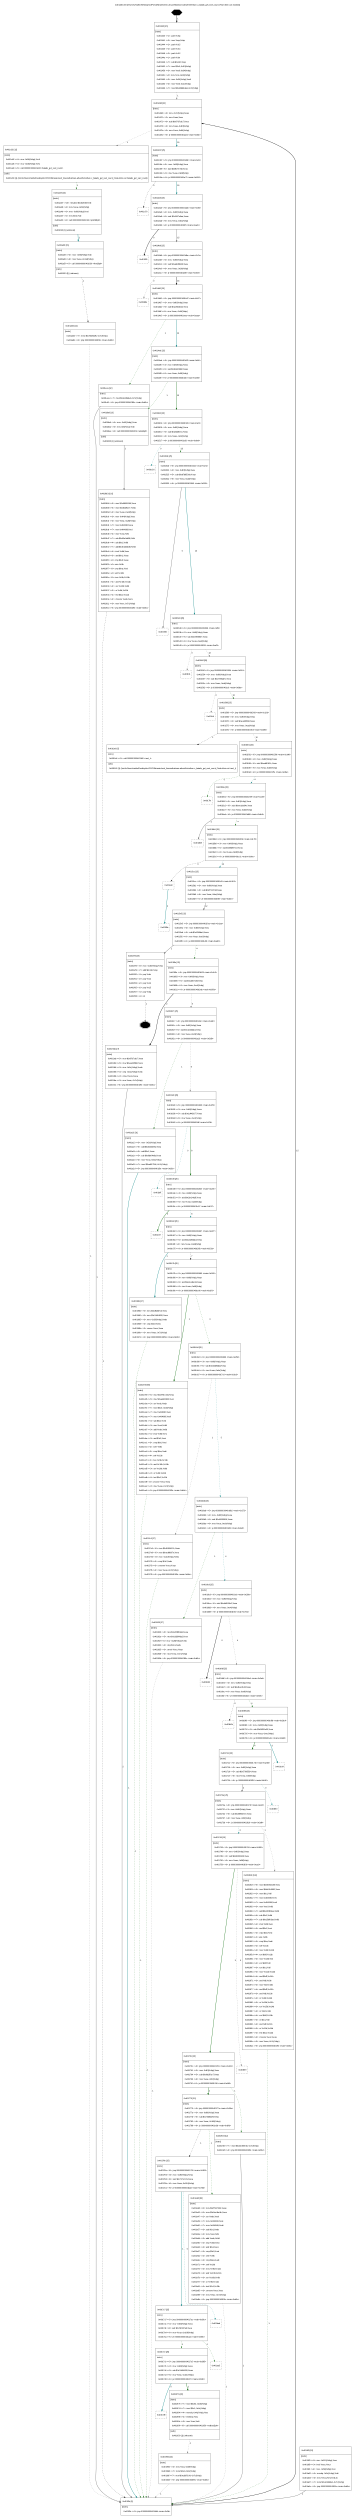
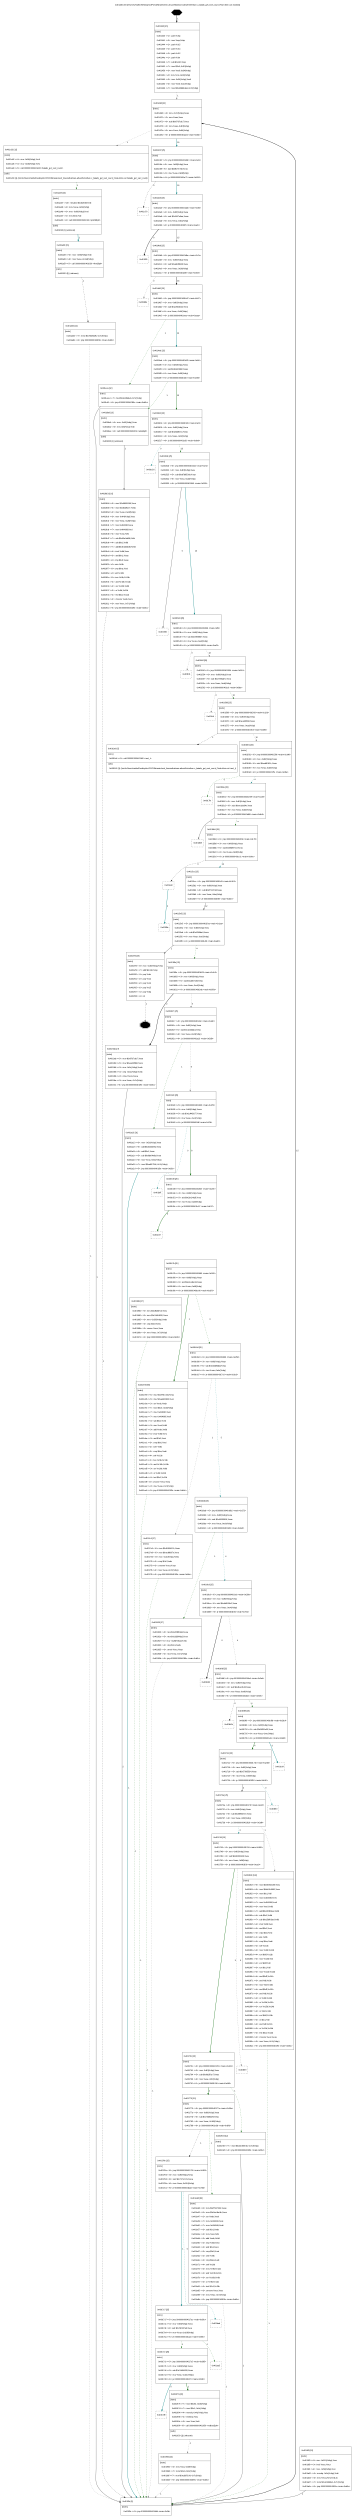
(191, 1235) -> none
